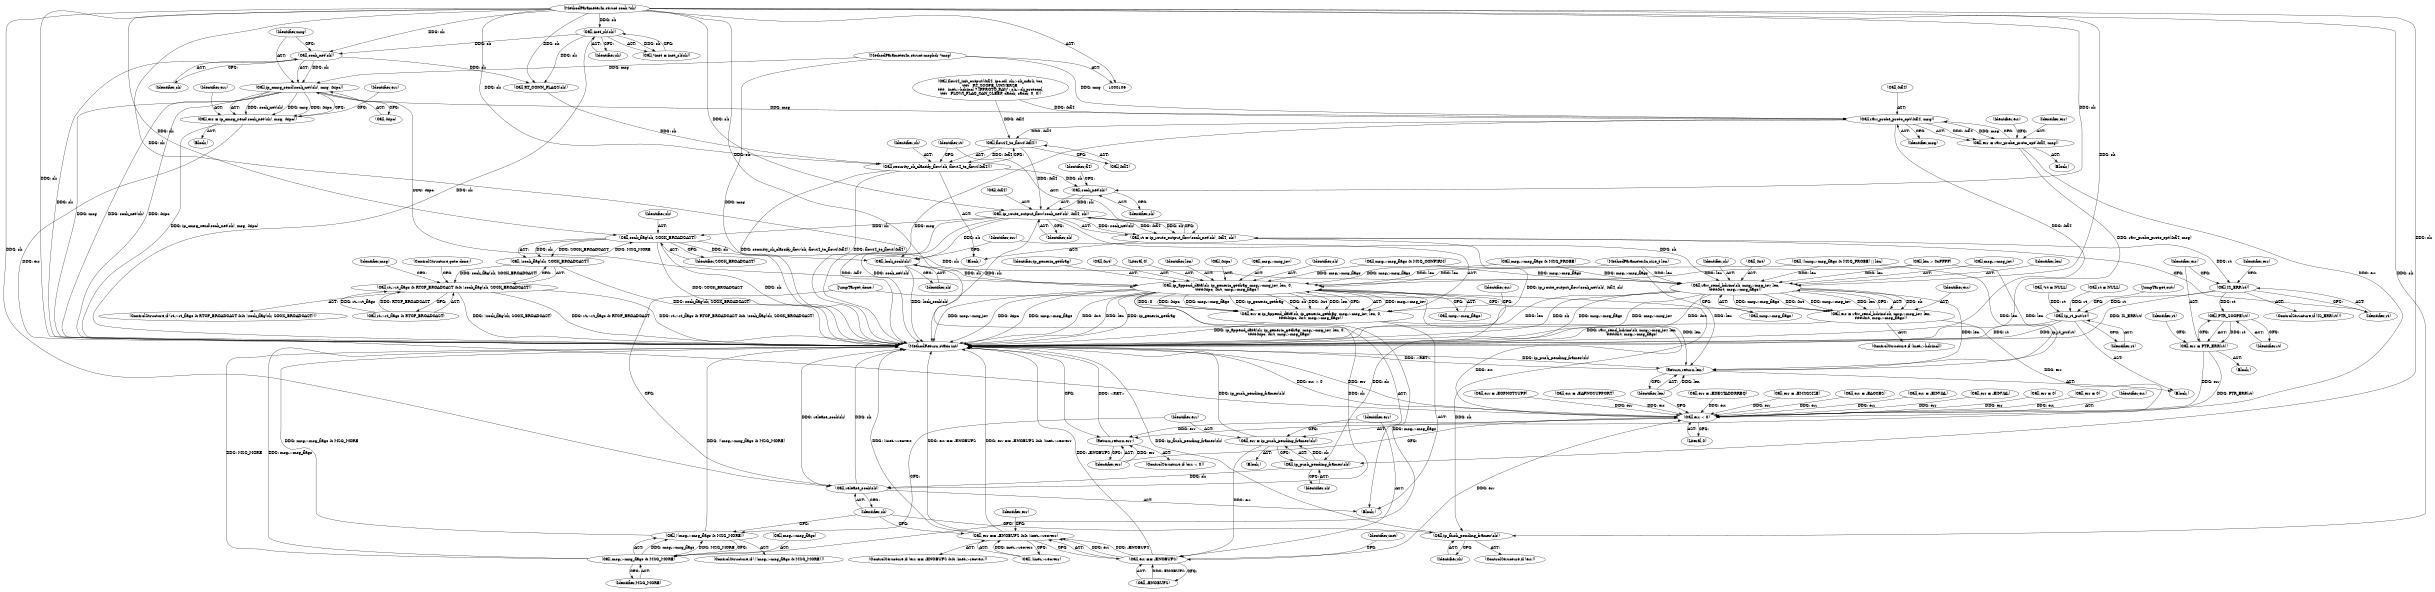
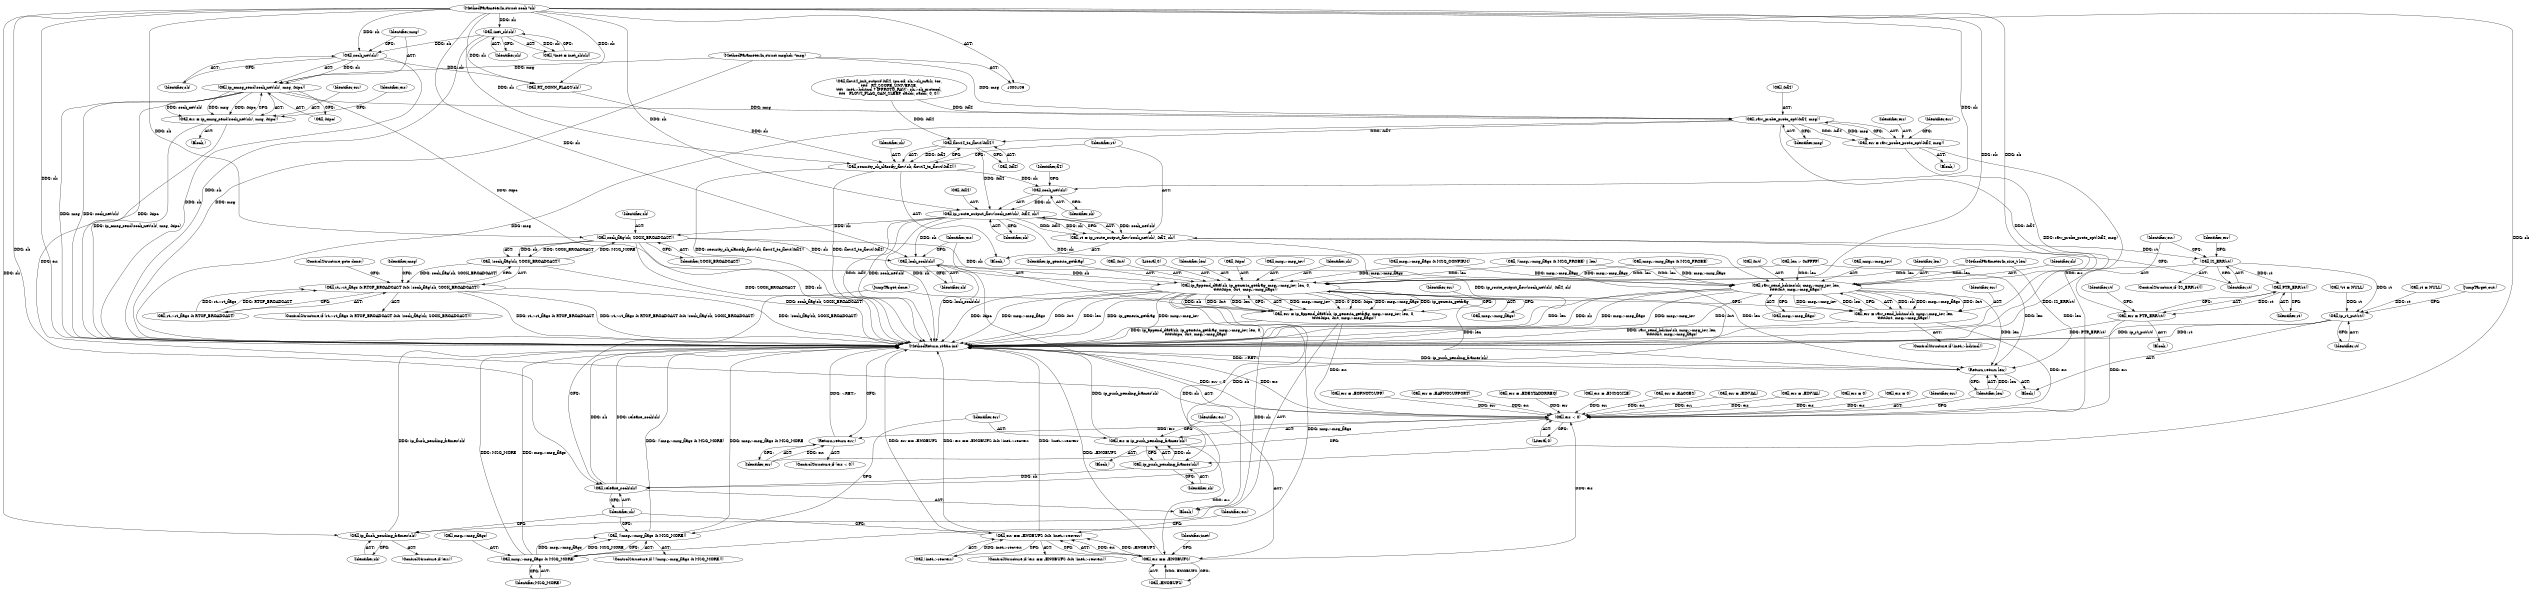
(2229, 316) -> (2290, 288)
(1702, 423) -> (1547, 345)
